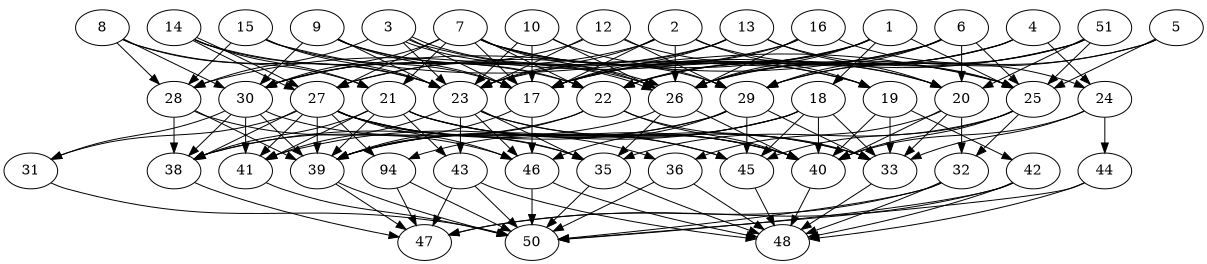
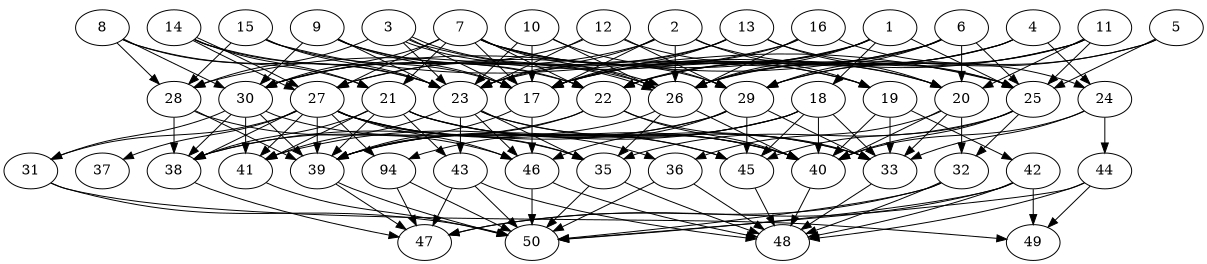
(1105, 28) -> (1105, 28)
none -> (102, 171)
none -> (1033, 243)
